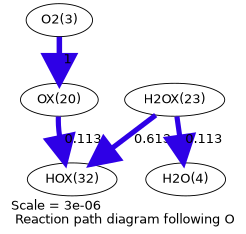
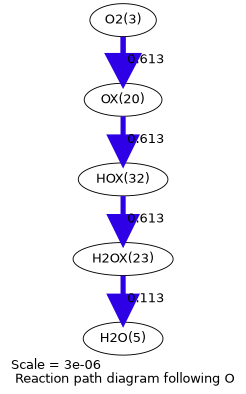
(66, 60) -> (144, 60)
(134, 132) -> (123, 206)
(81, 140) -> (144, 140)
(186, 179) -> (123, 339)
